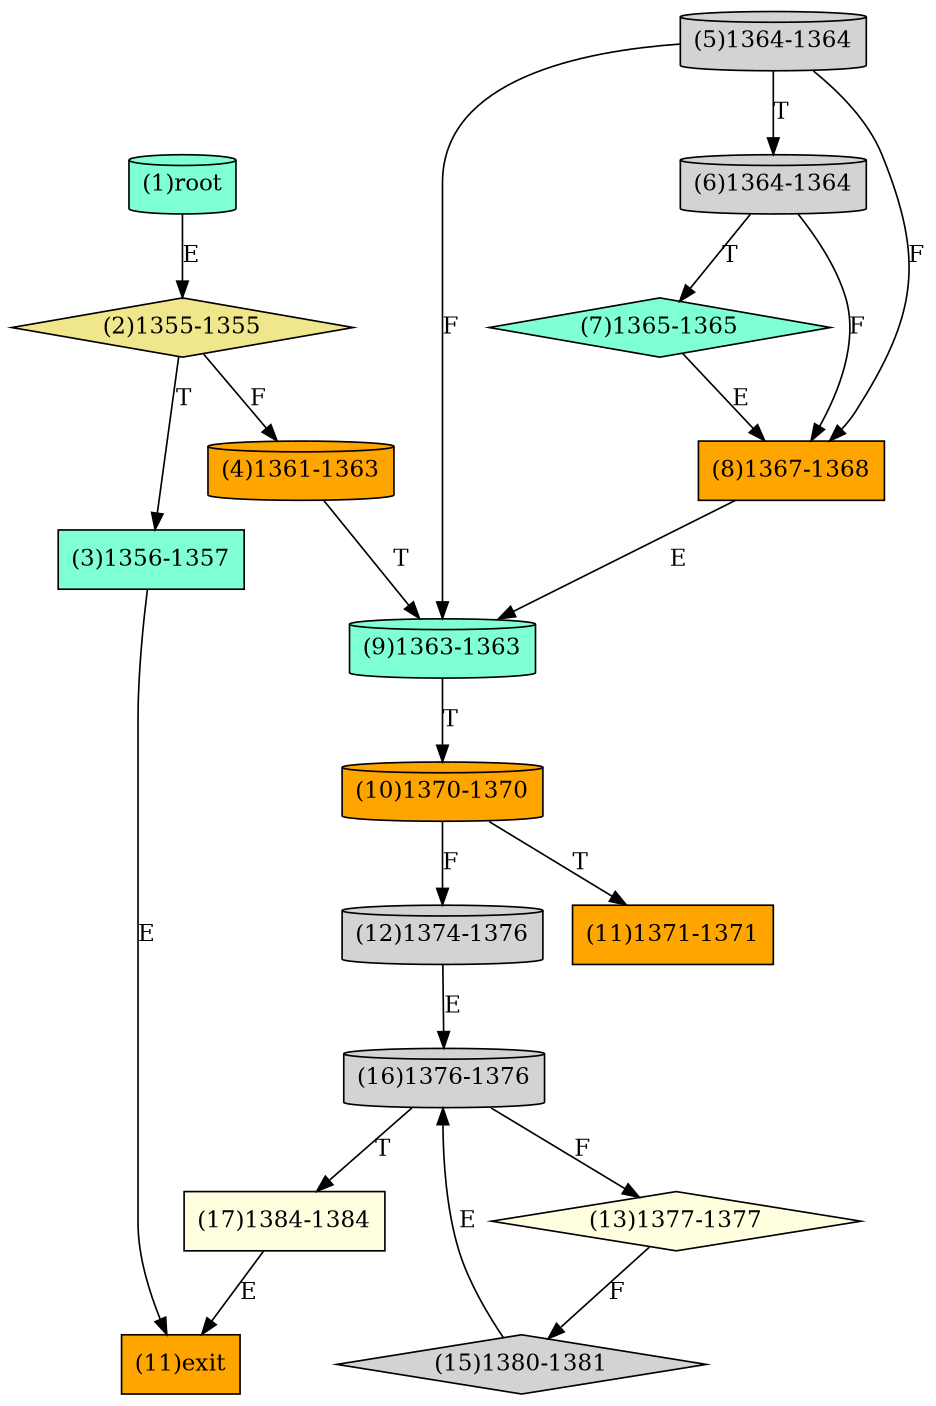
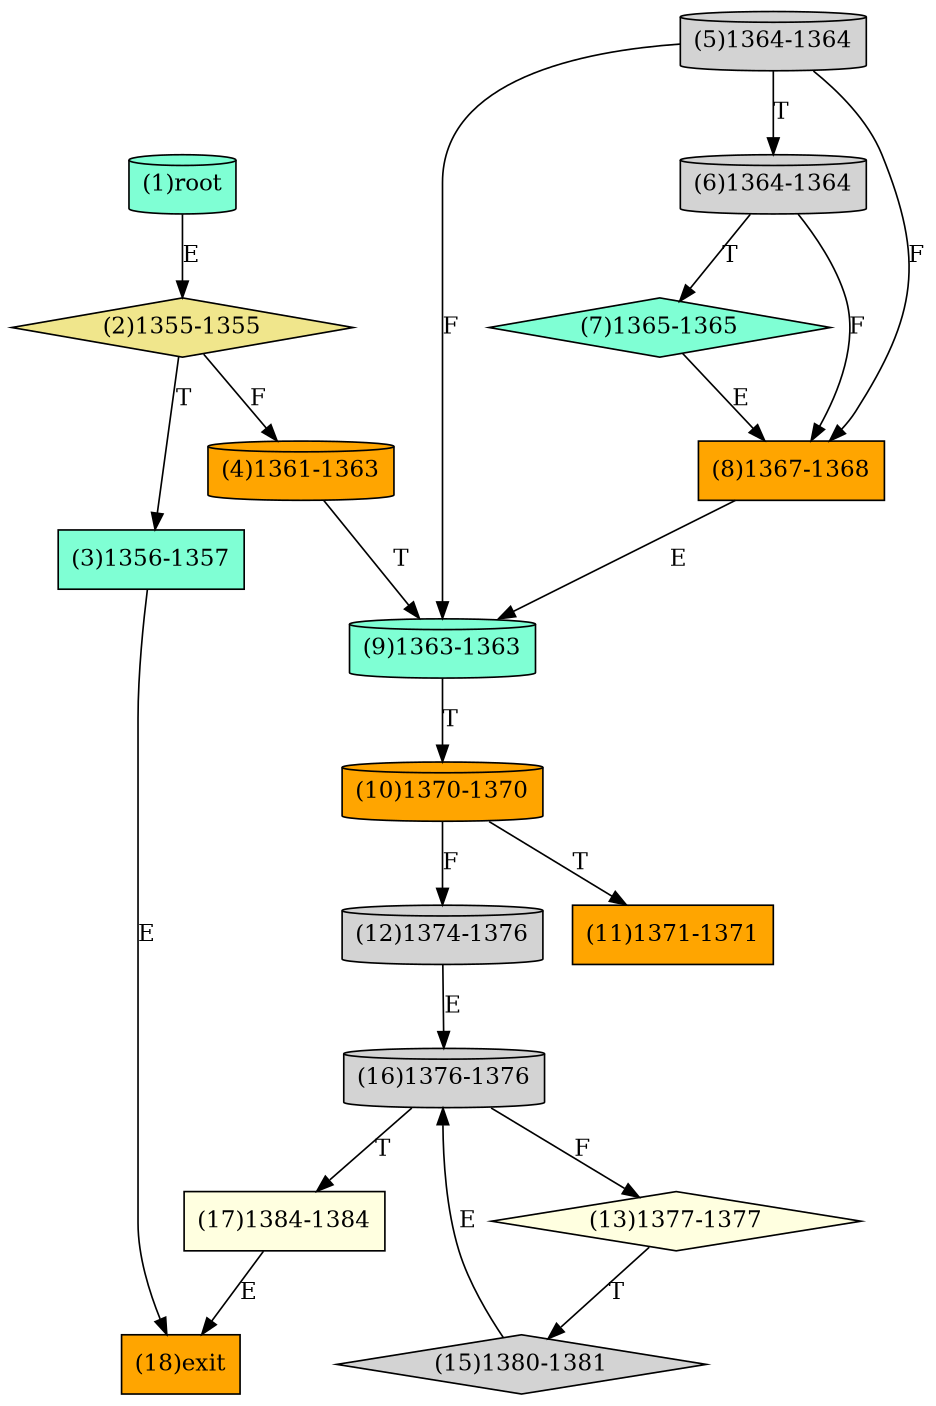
(617, 1293) -> (617, 1293)
(181, 1364) -> (181, 1364)
